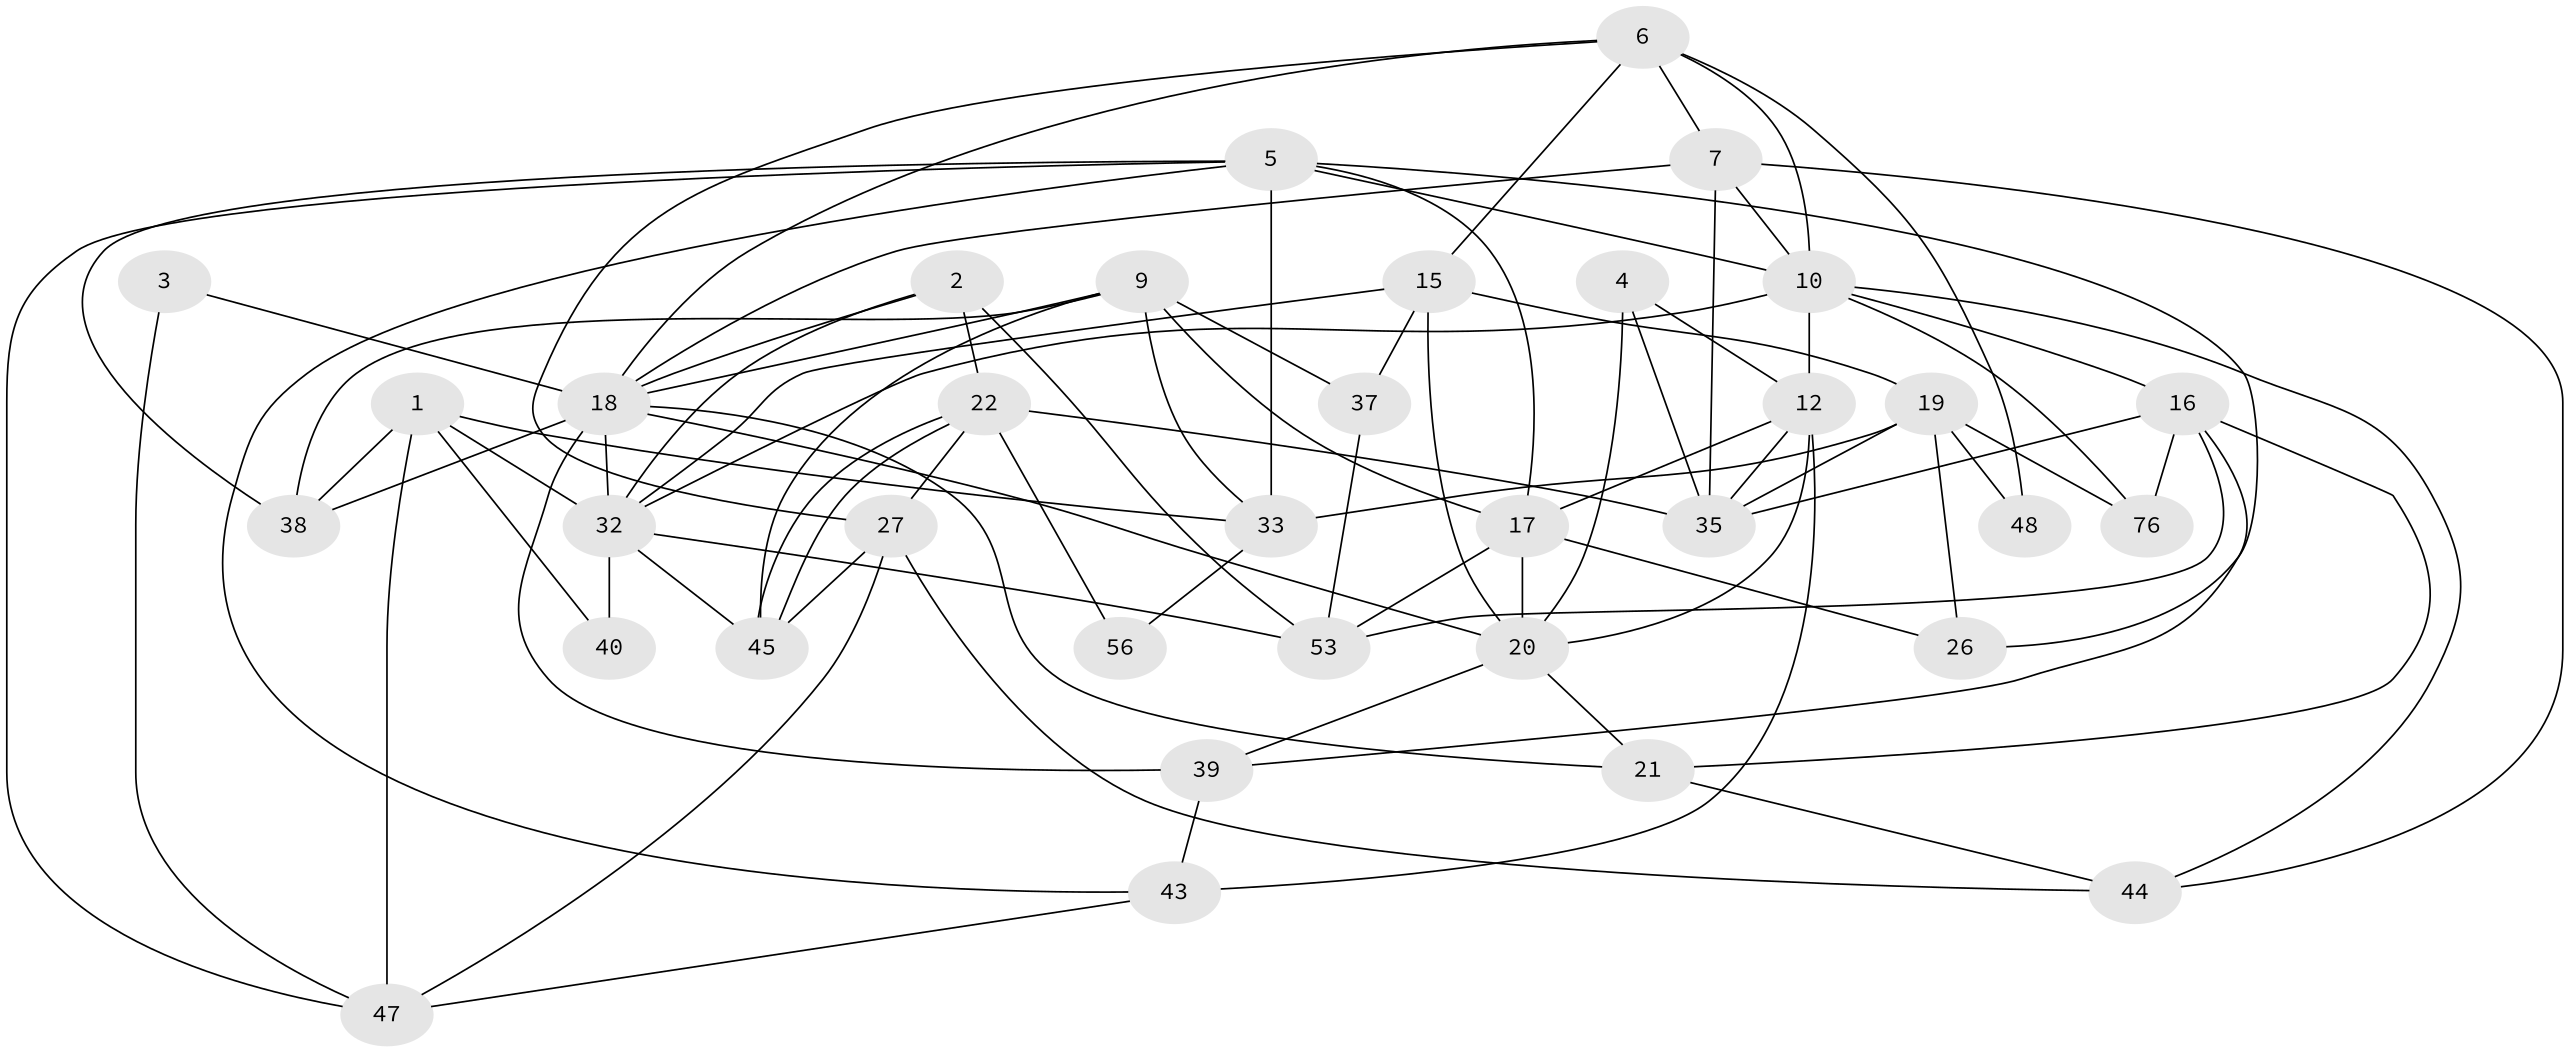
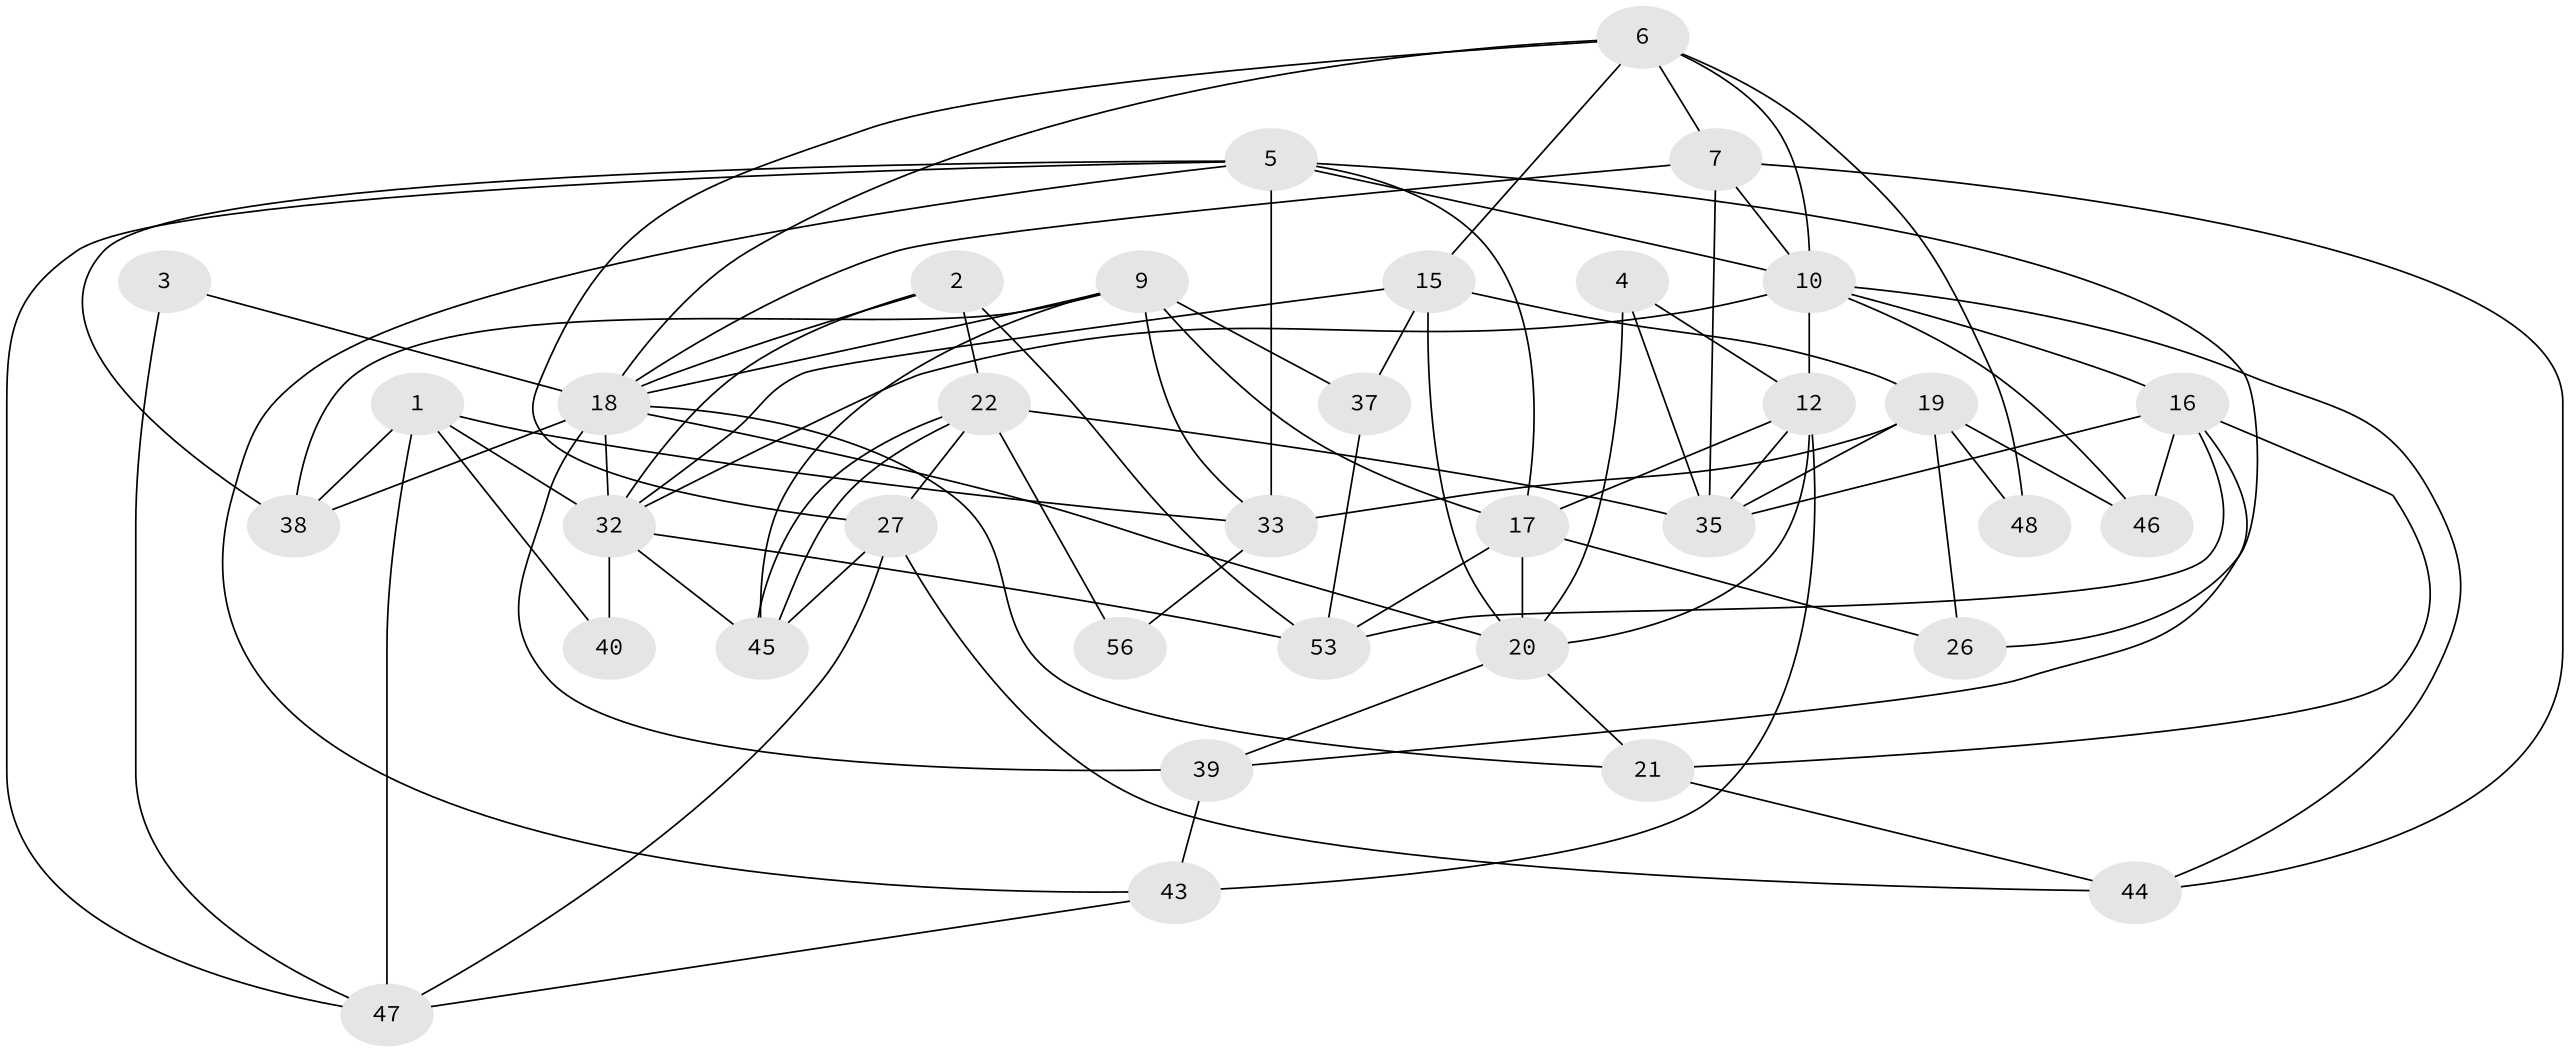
(2147, 526) -> (2147, 526)
